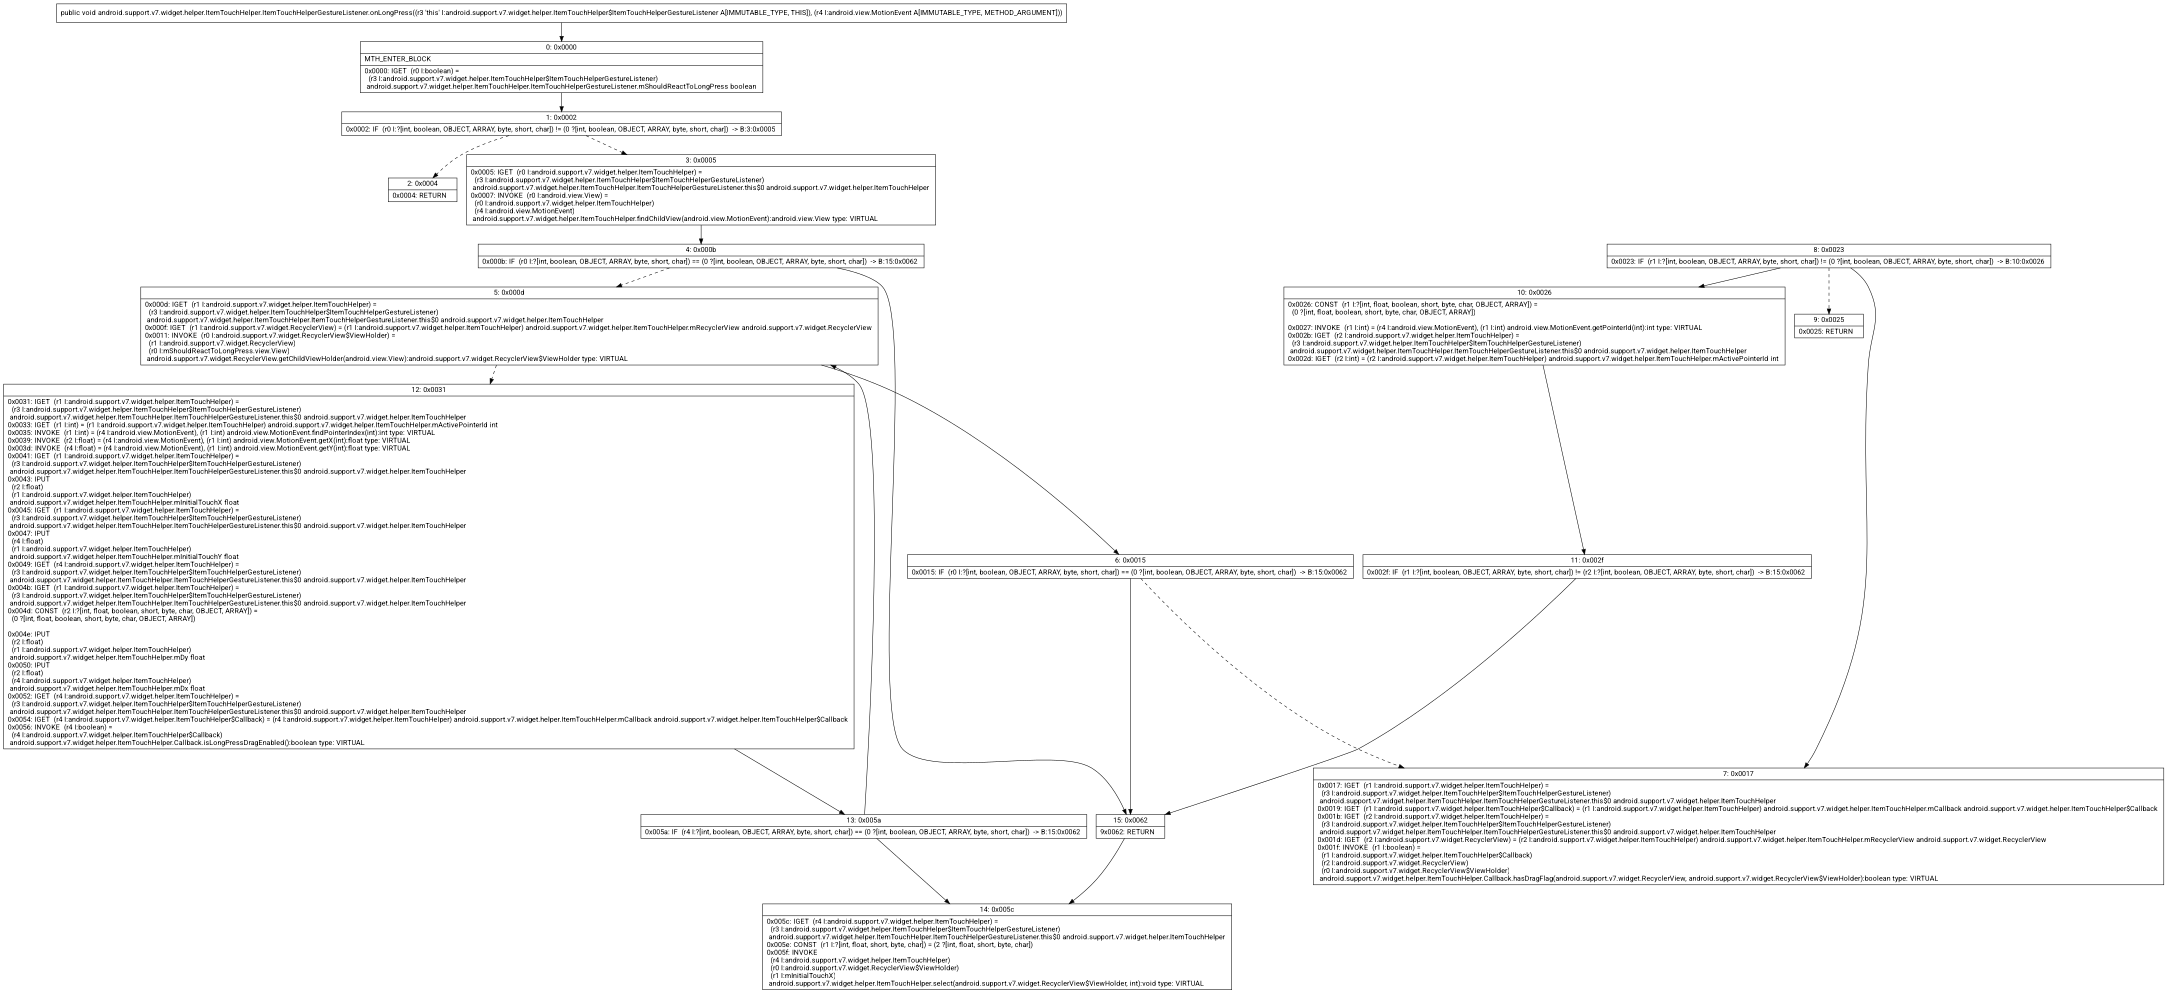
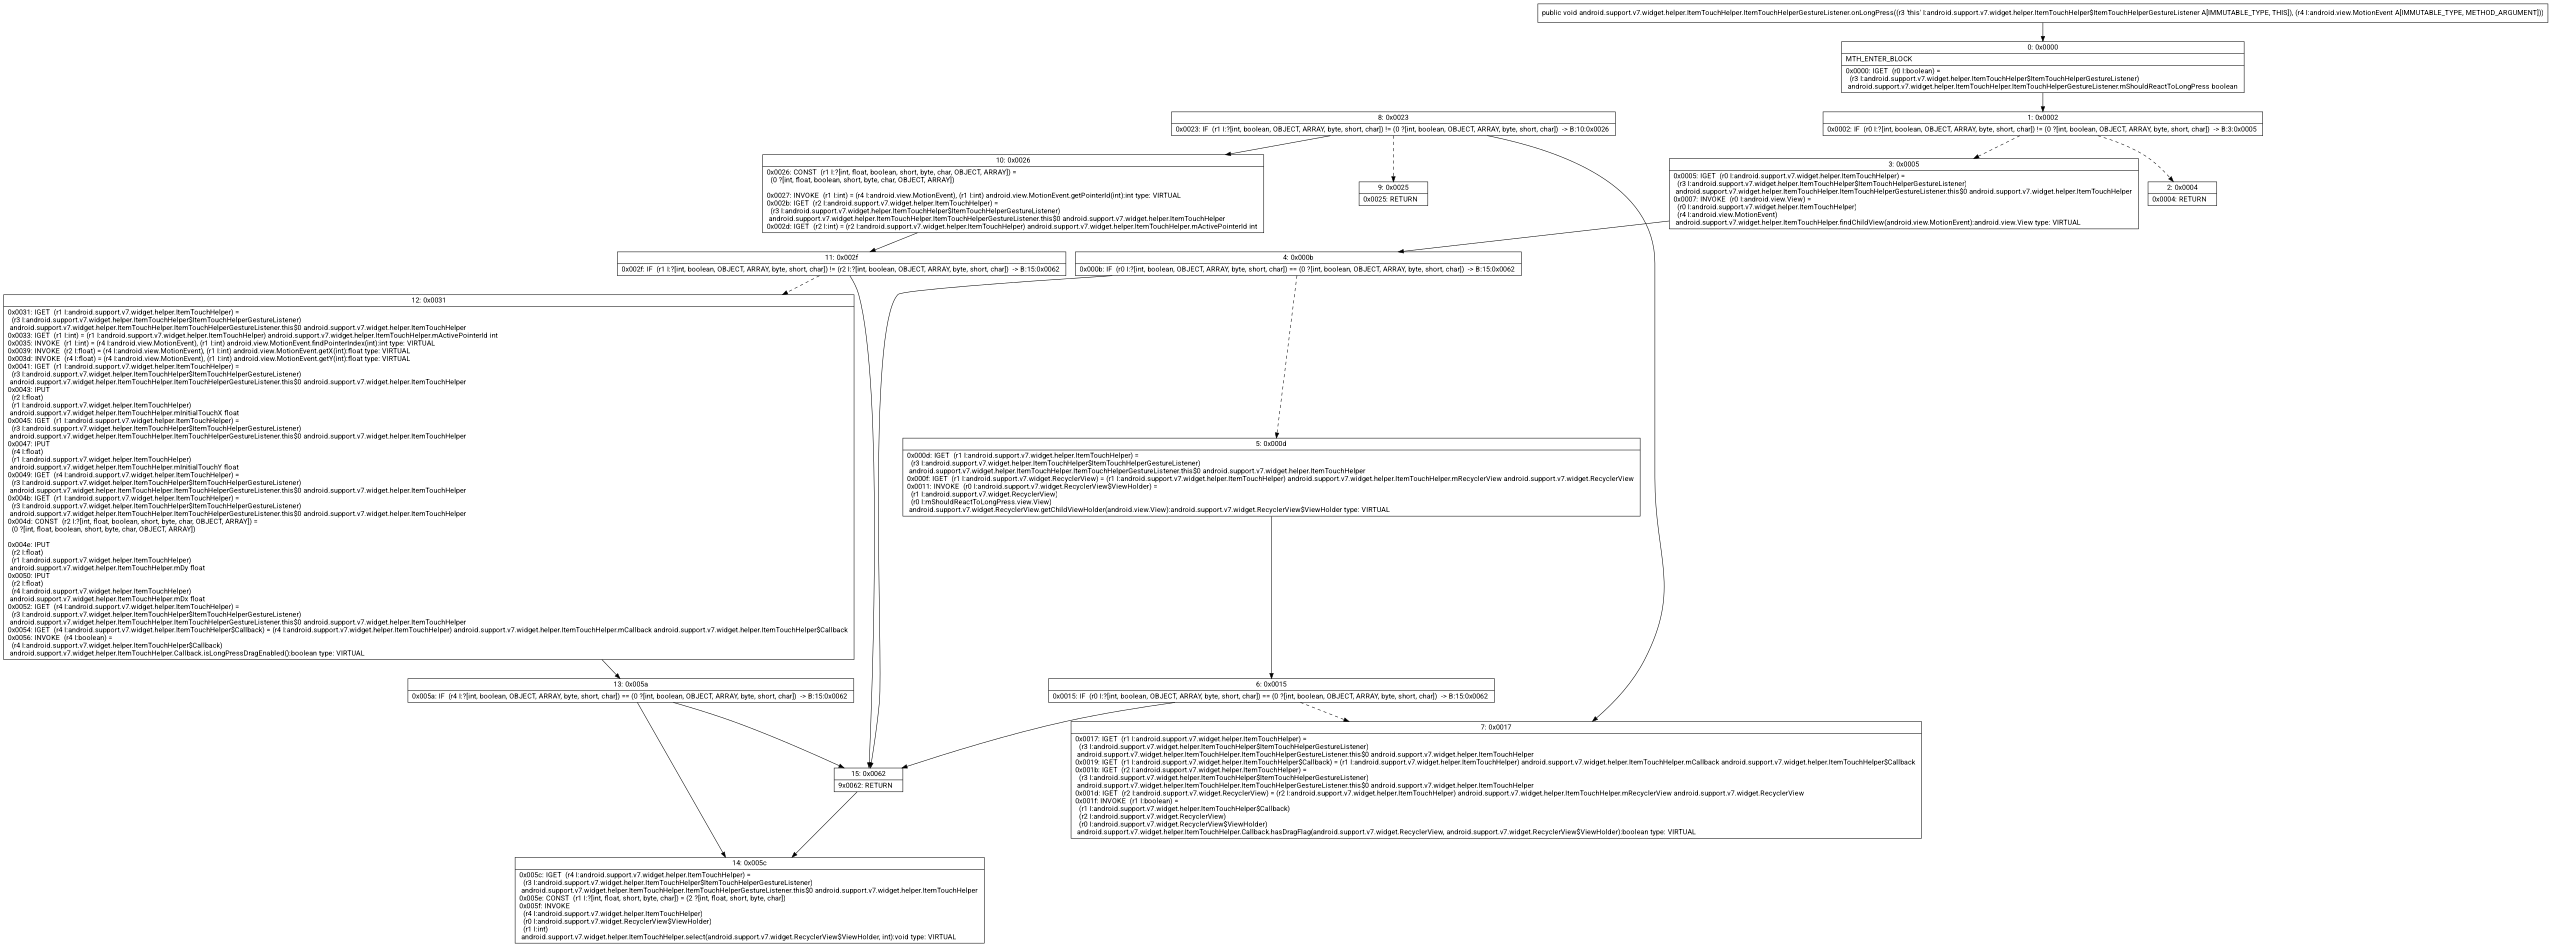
(494, 372) -> (803, 284)
(874, 584) -> (758, 731)
(801, 976) -> (534, 929)
